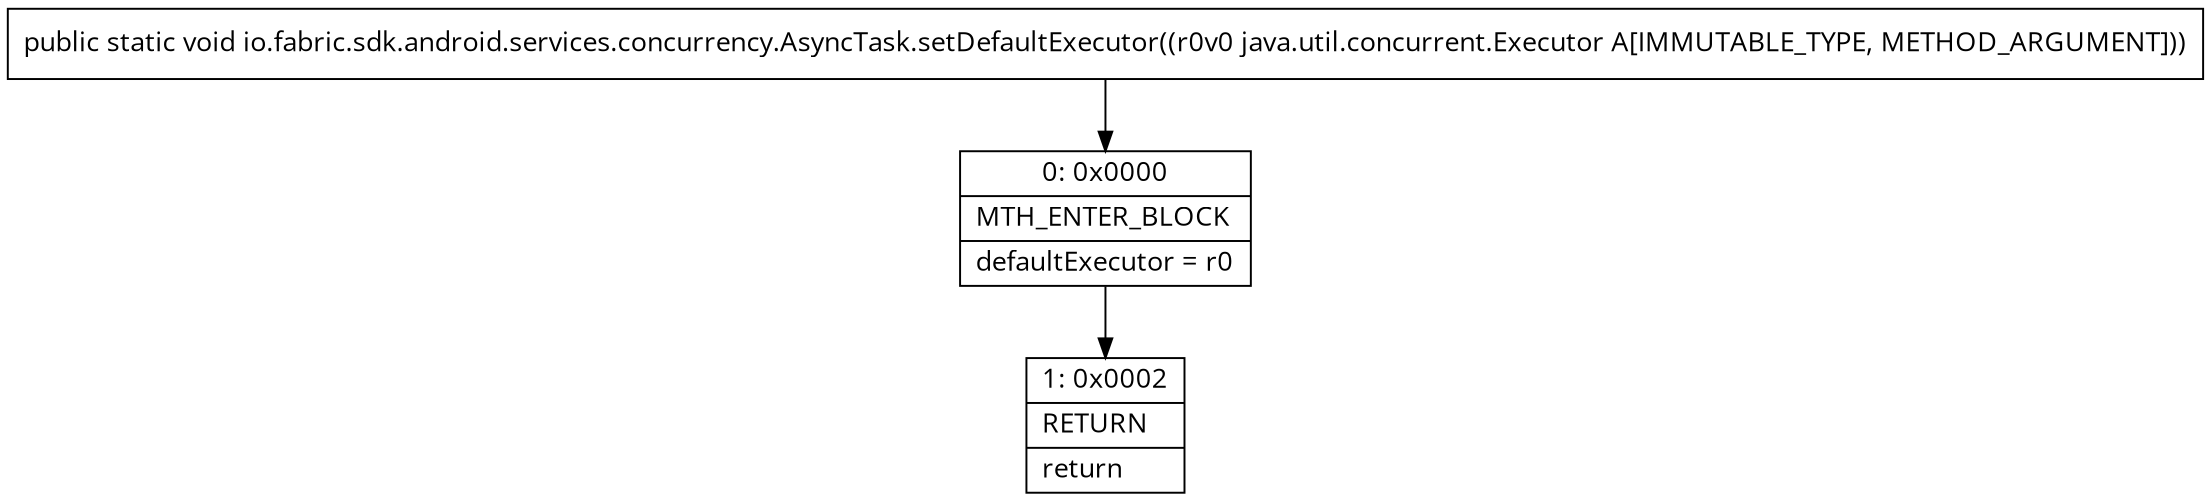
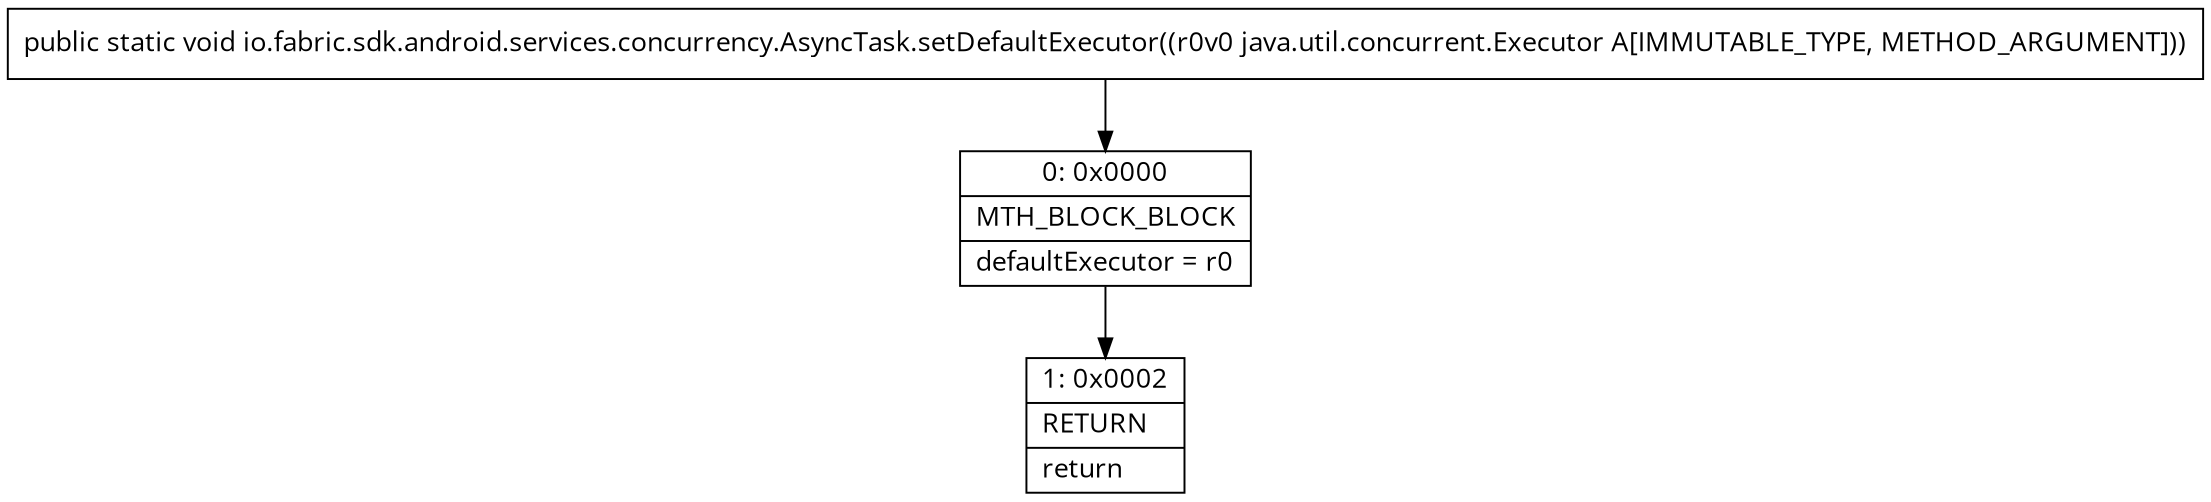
(1103, 218) -> (1105, 218)
